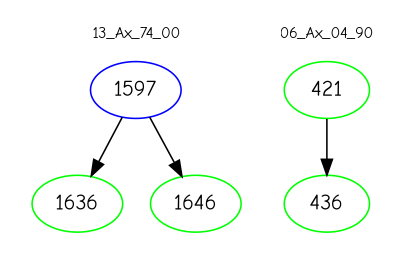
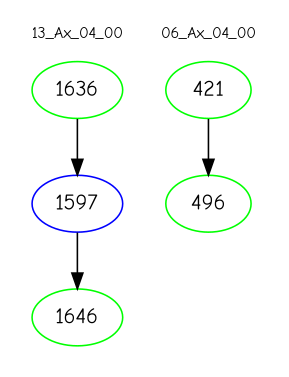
(137, 34) -> (77, 34)
(327, 34) -> (209, 34)
(111, 139) -> (77, 139)
(327, 204) -> (208, 204)
